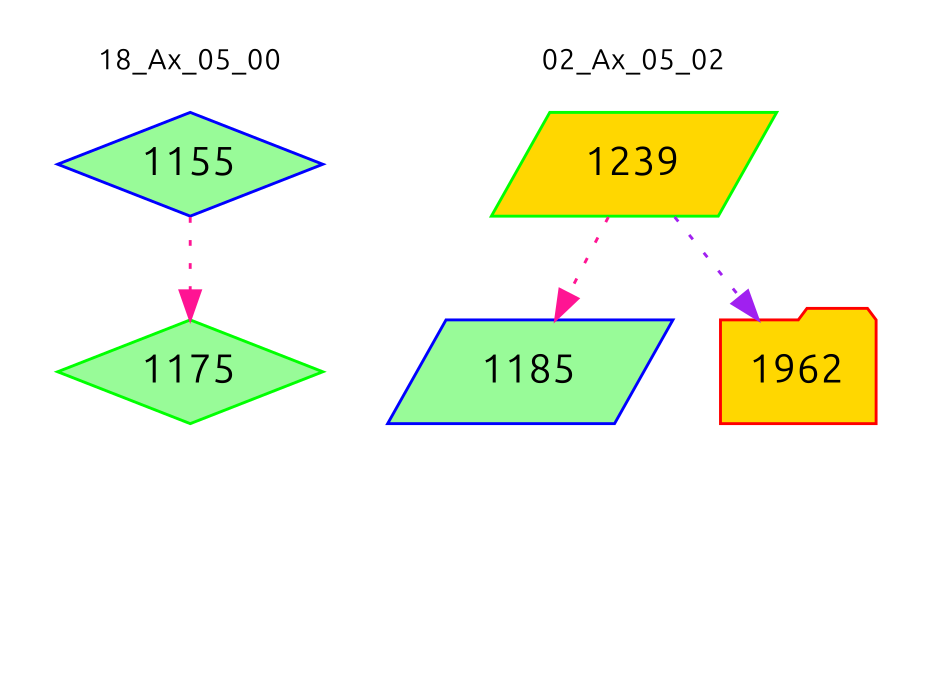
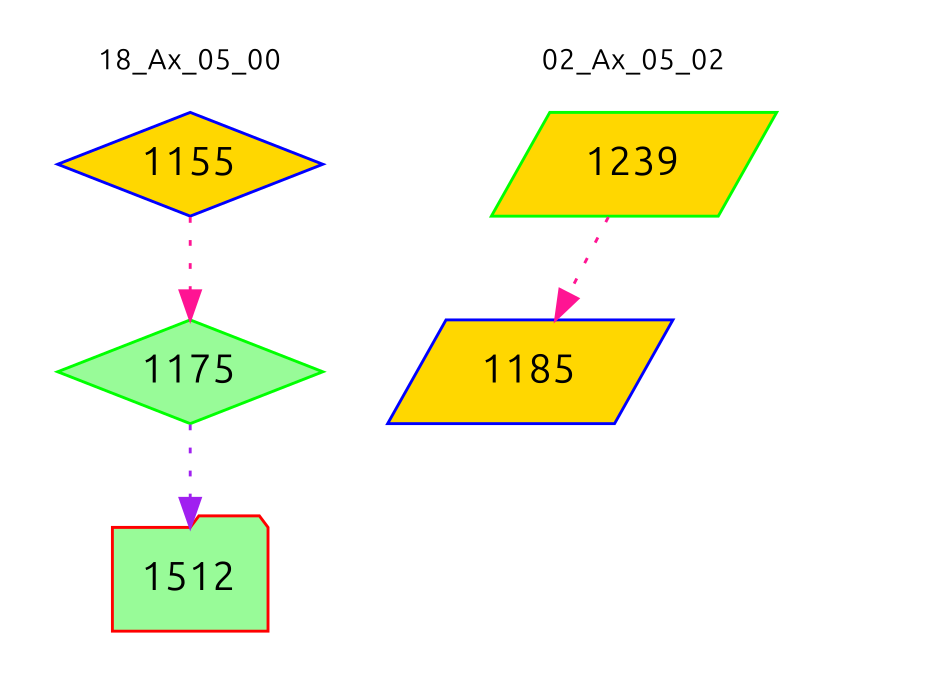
(190, 164) -> (190, 164)
(530, 372) -> (530, 372)
(798, 372) -> none
none -> (190, 579)
